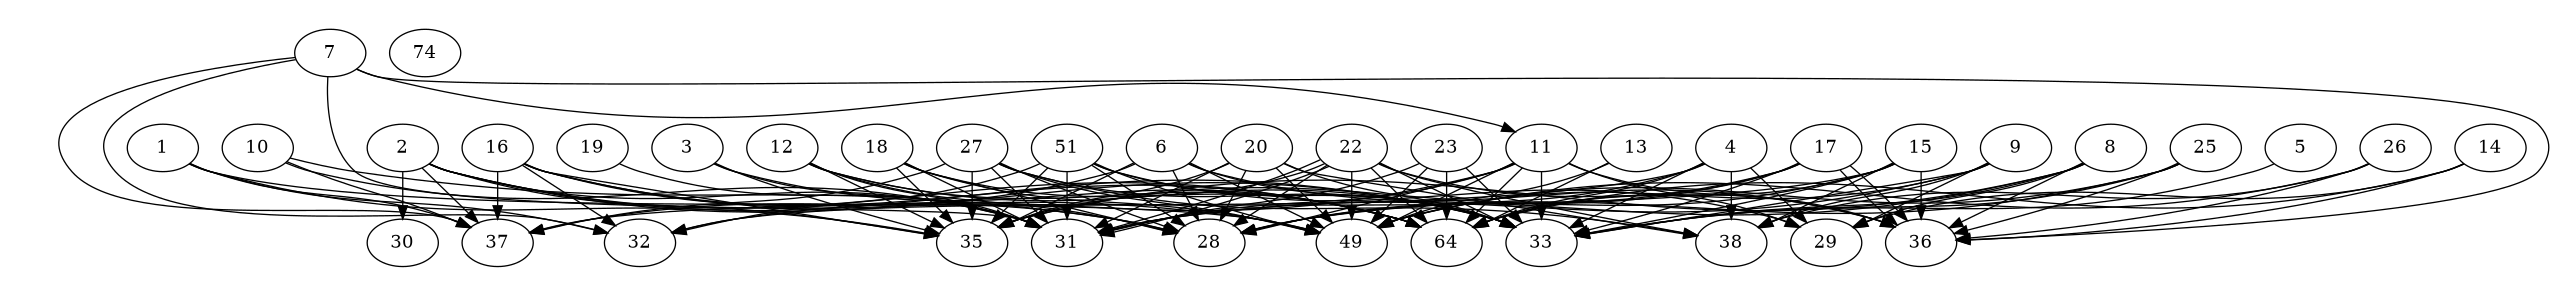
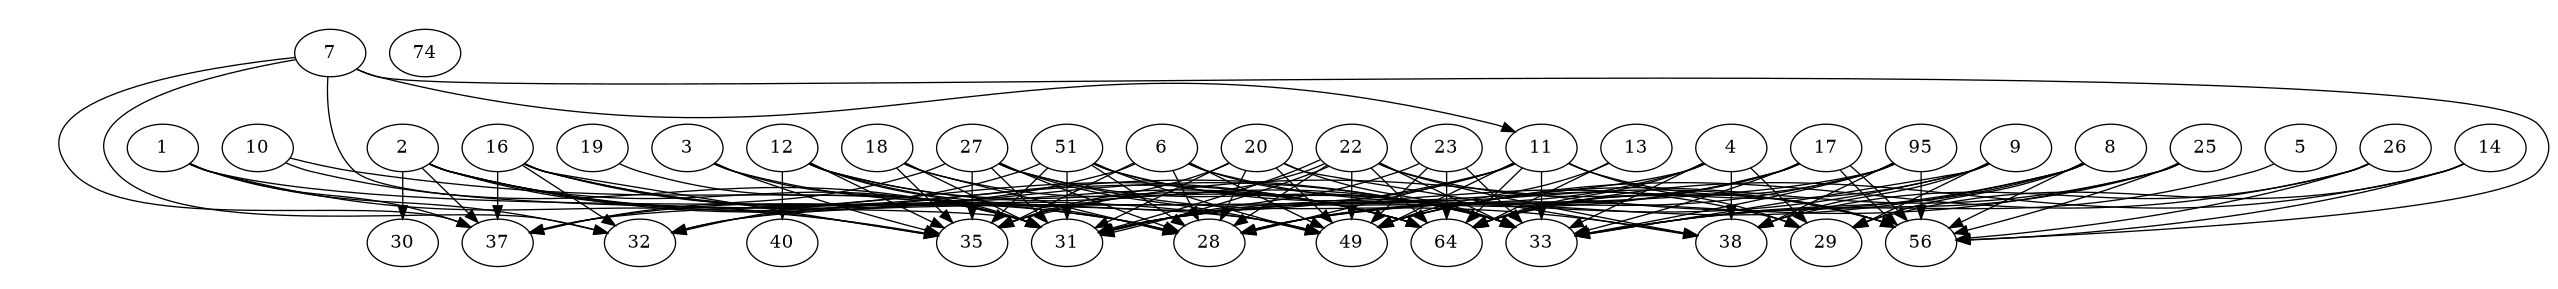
(1921, 148) -> (1921, 148)
(372, 192) -> none
(1406, 196) -> (1457, 206)
(1104, 202) -> none
none -> (782, 243)
(1921, 243) -> (1921, 243)
